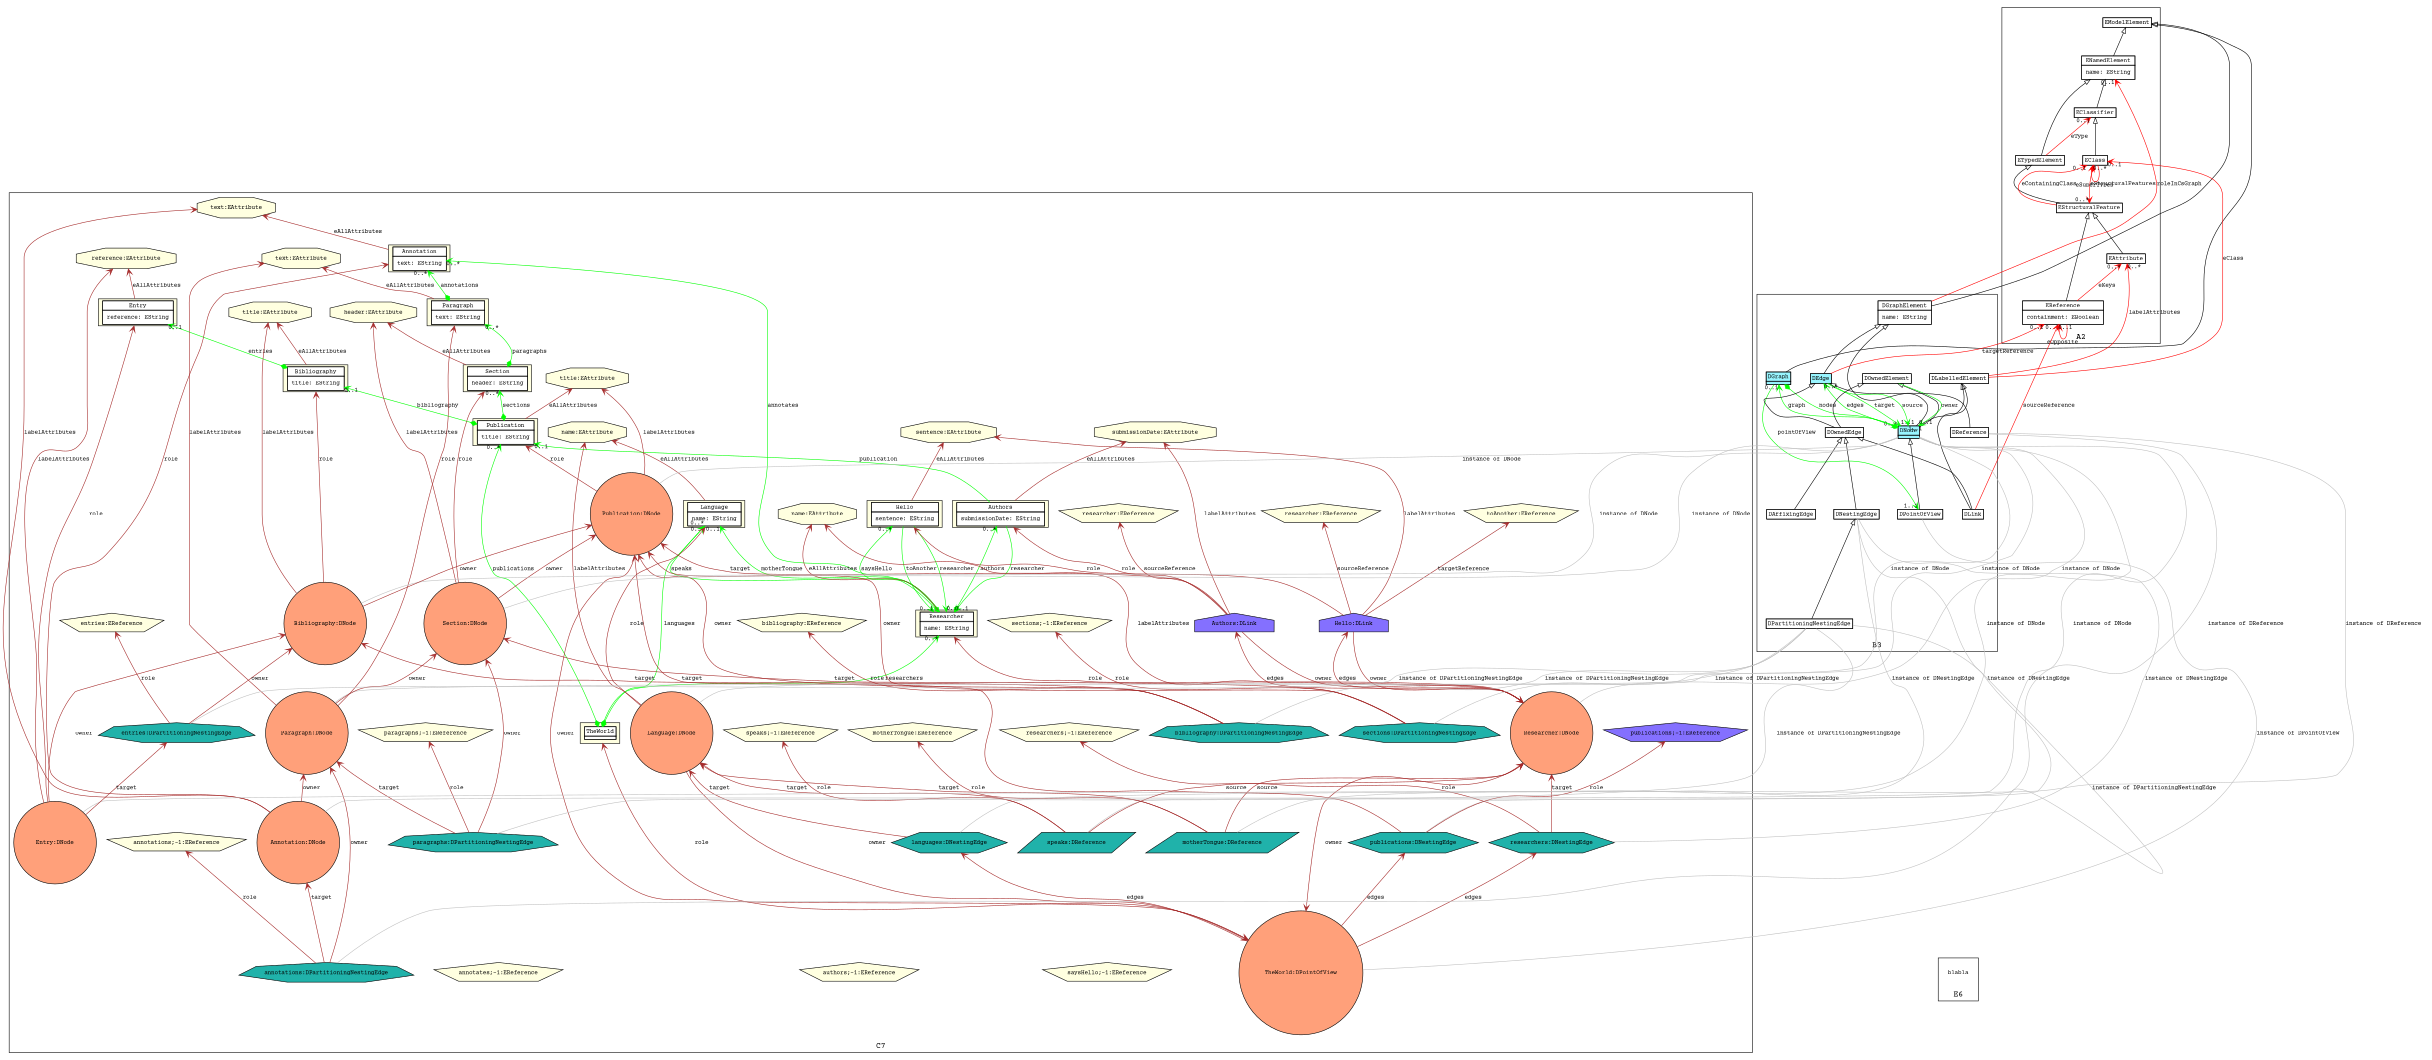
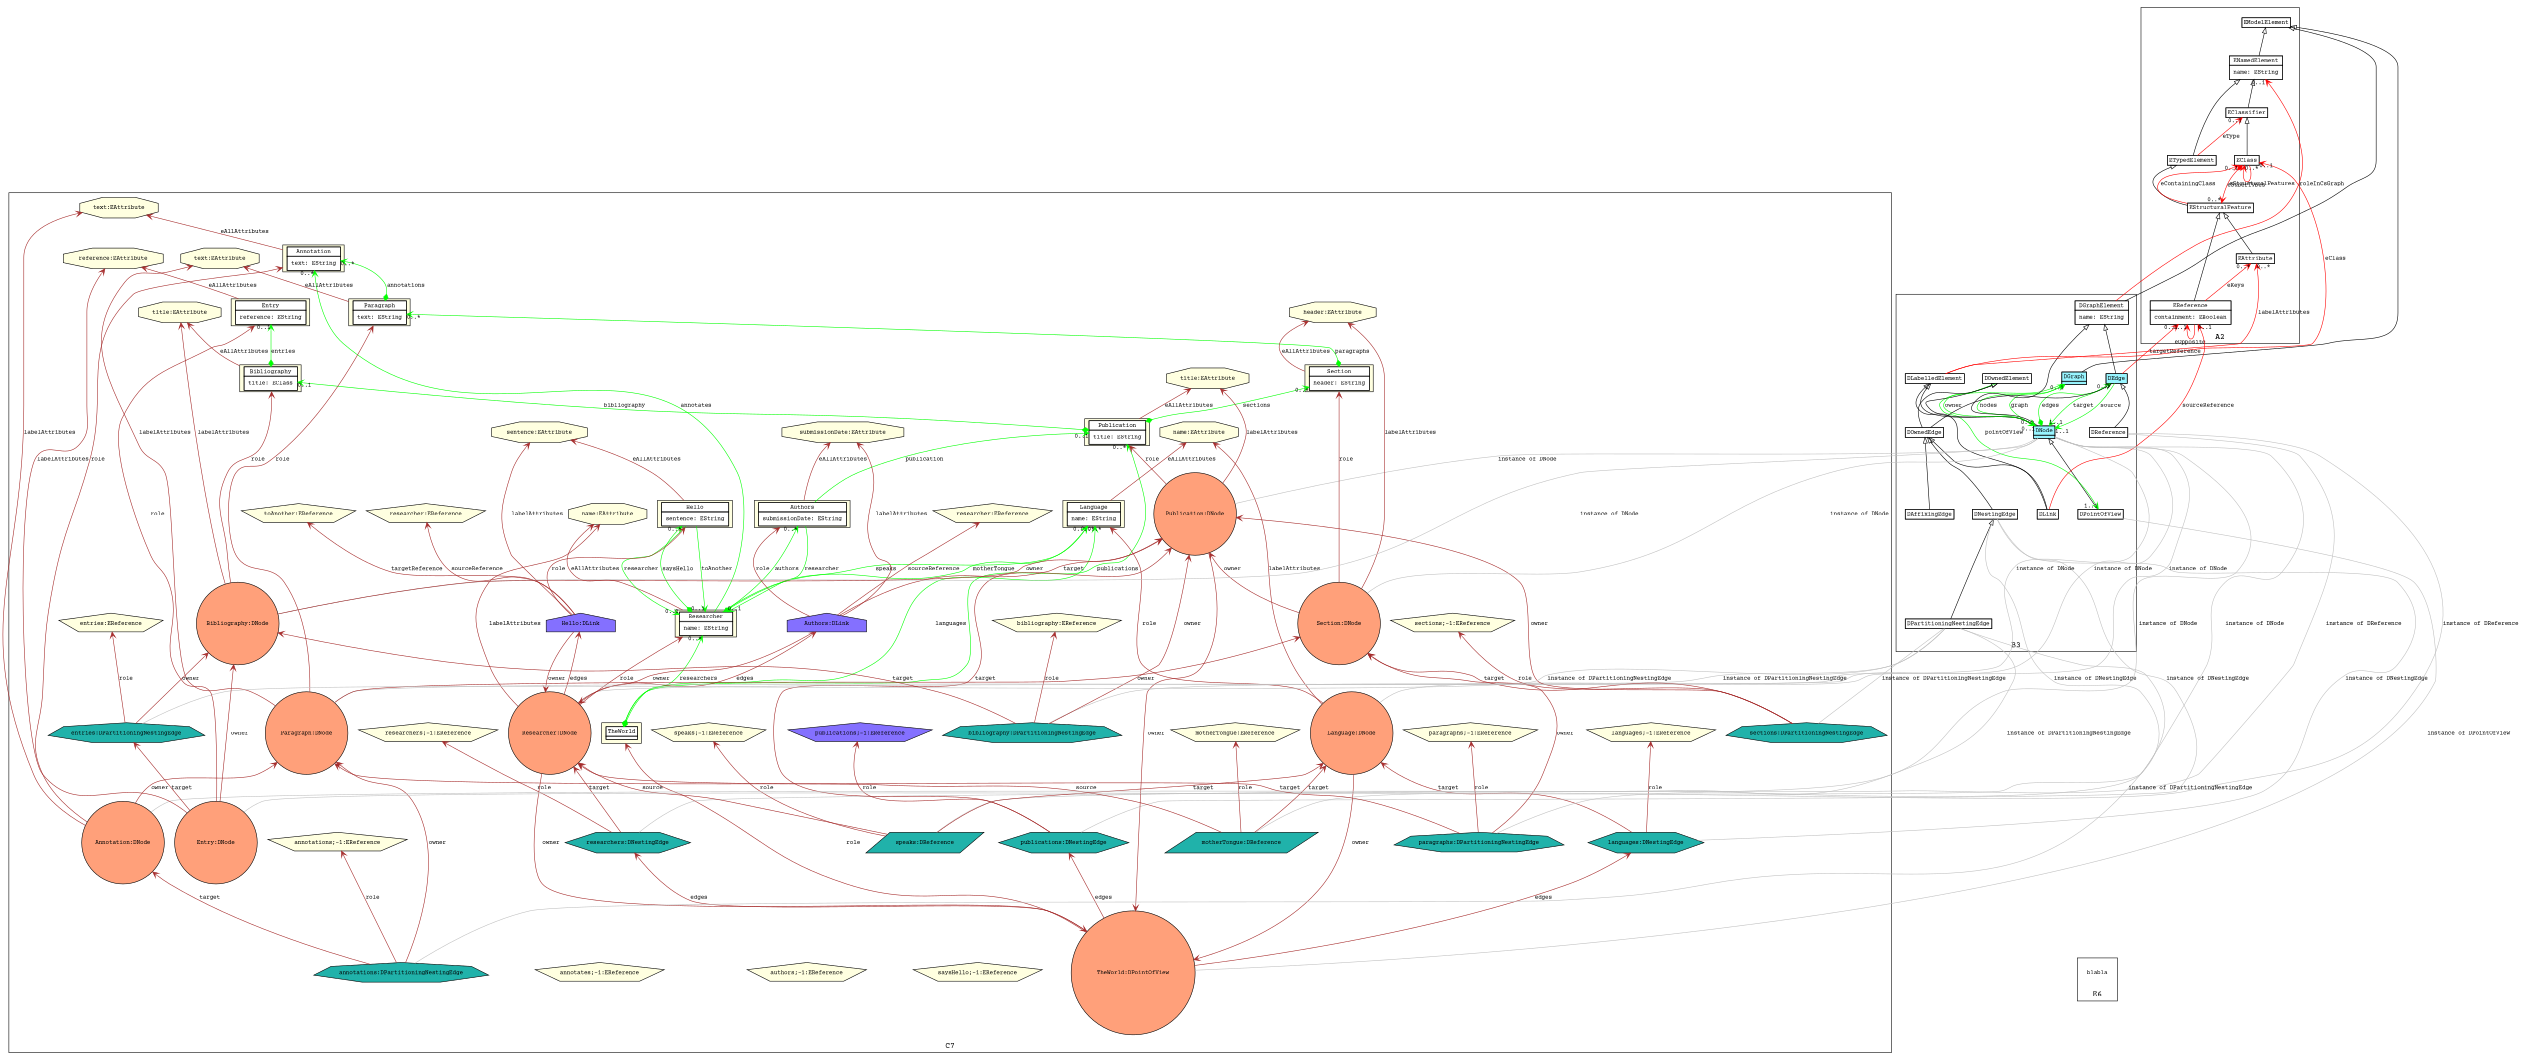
(316, 383) -> (271, 383)
none -> (1651, 733)
